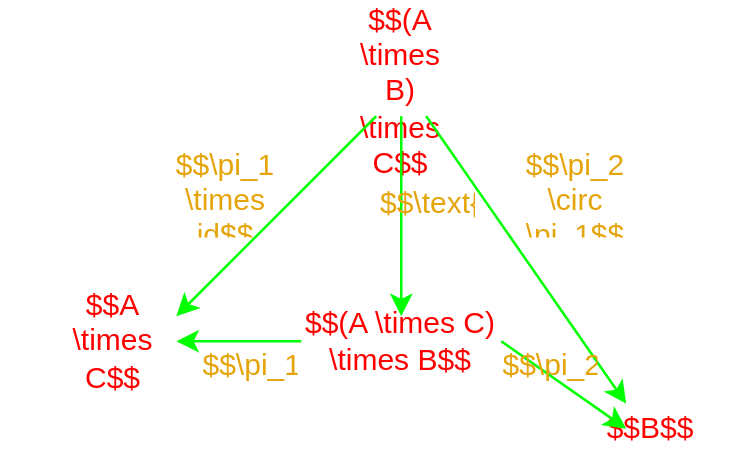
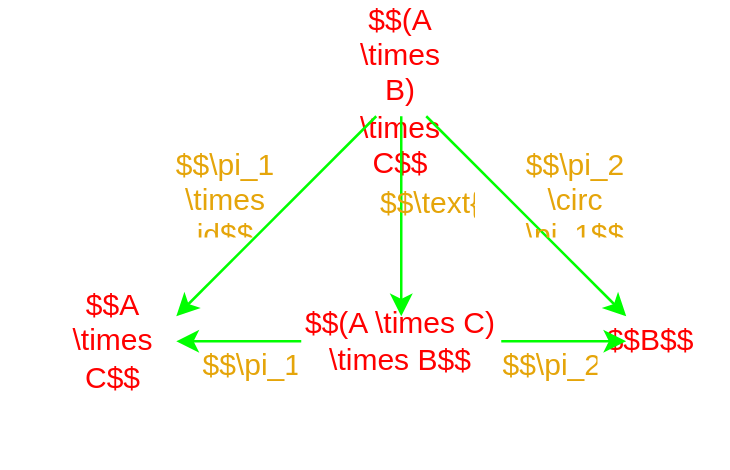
(651, 429) -> (651, 341)
